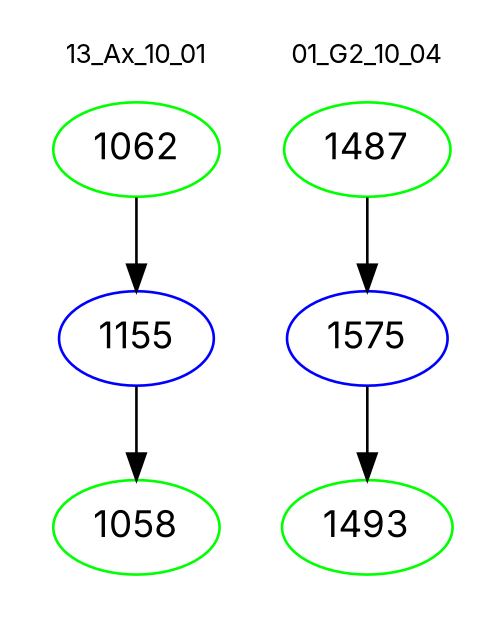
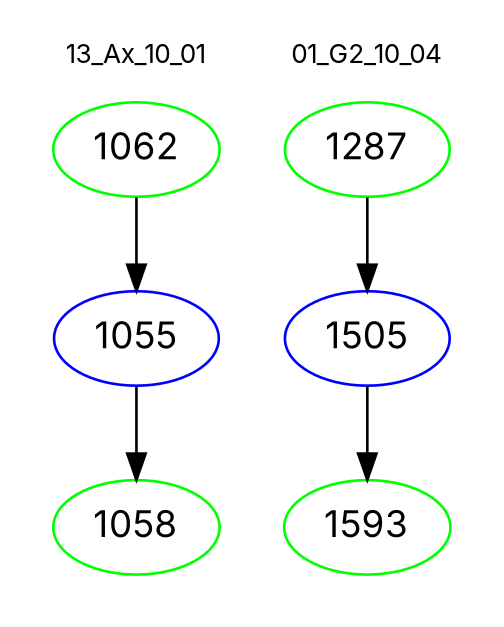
(367, 150) -> (367, 150)
(136, 338) -> (136, 338)
(367, 338) -> (367, 338)
(367, 527) -> (367, 527)
